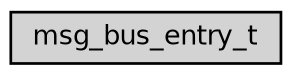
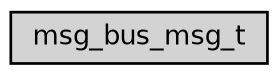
(146, 38) -> (139, 38)
